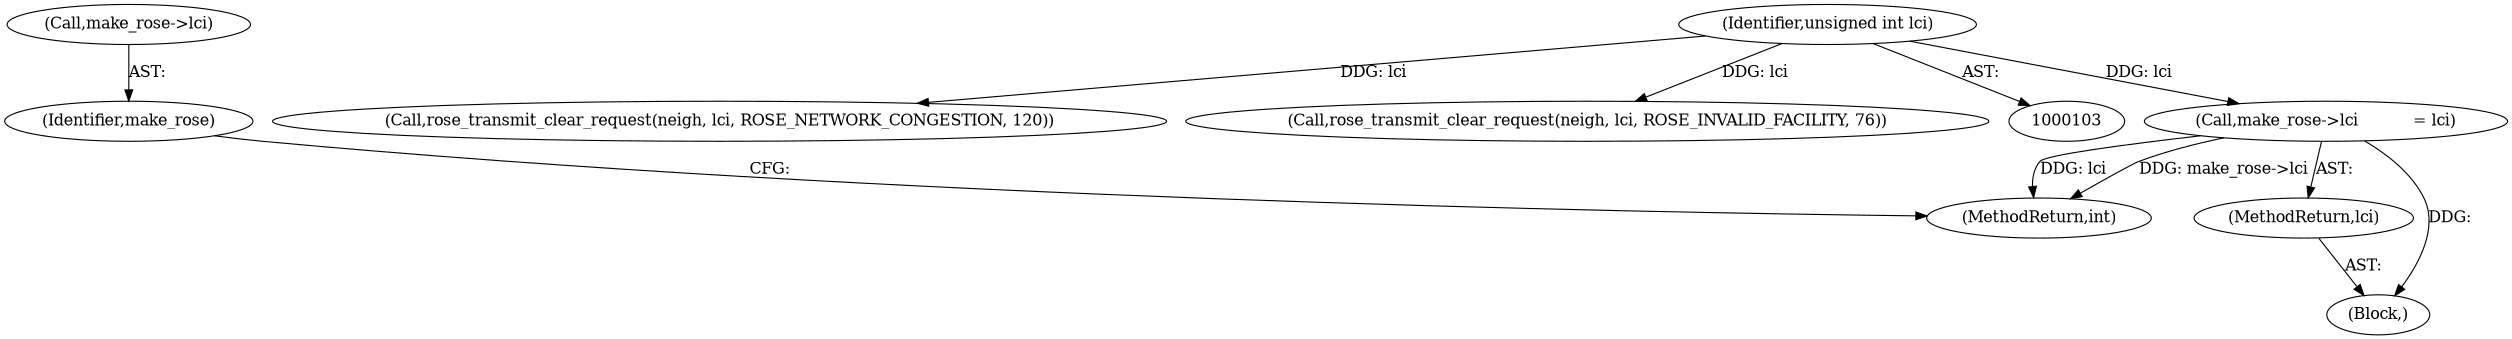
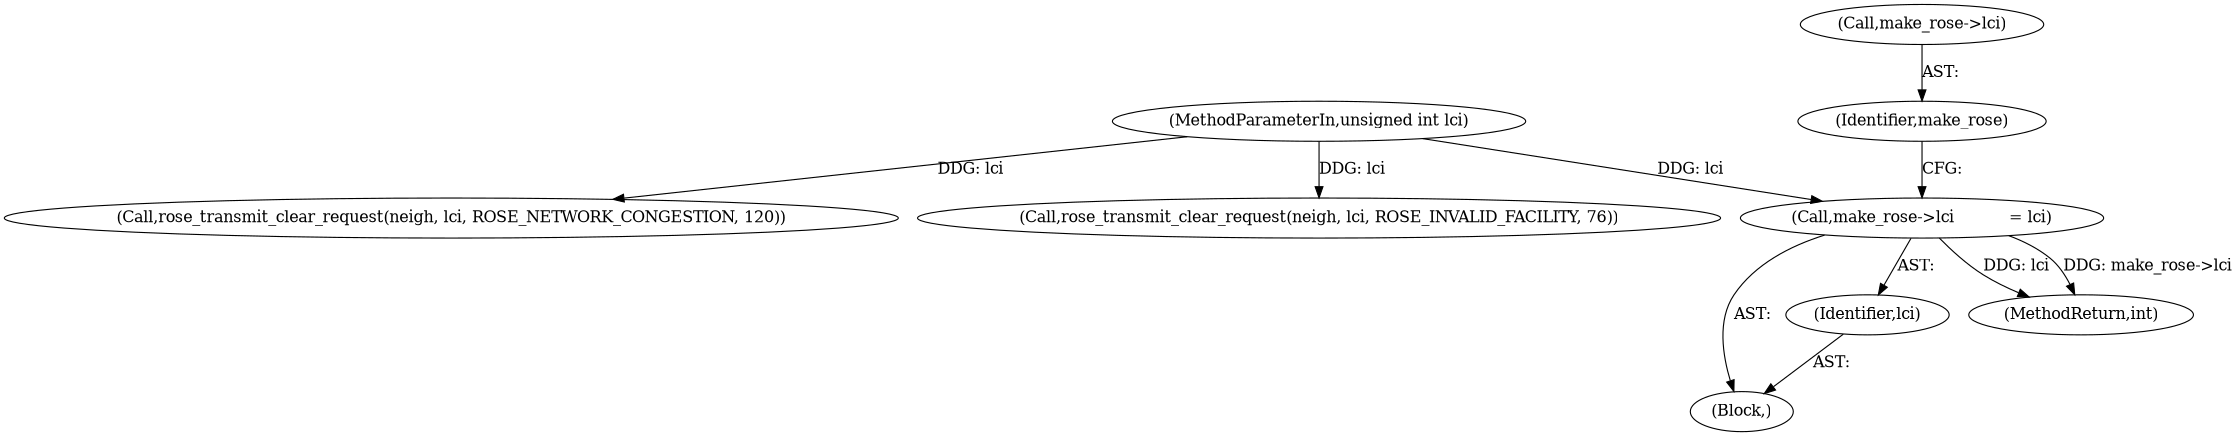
(1828, 24) -> (1319, 121)
(2067, 121) -> none
(1064, 192) -> (1922, 164)
(2304, 218) -> (1868, 315)
(2452, 218) -> (1755, 315)
